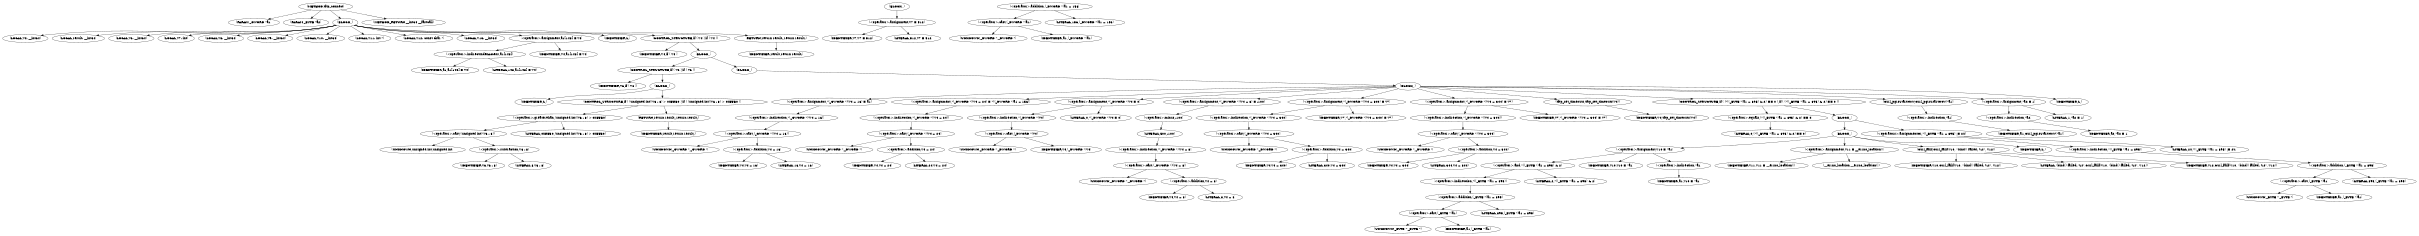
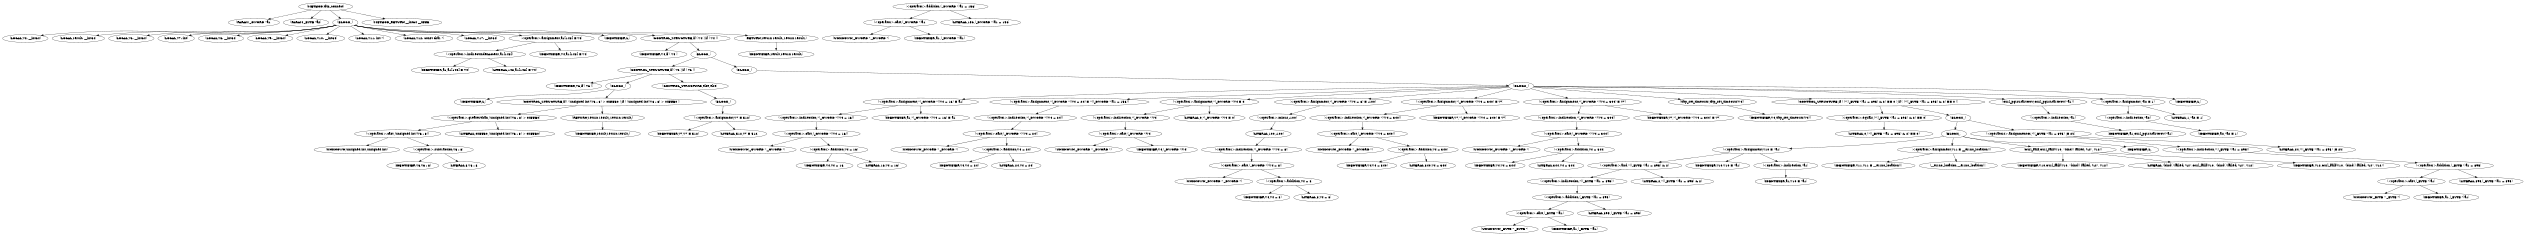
(404, 23) -> (402, 23)
(481, 38) -> (481, 38)
none -> (690, 86)
none -> (921, 118)
(1160, 134) -> (1268, 134)
